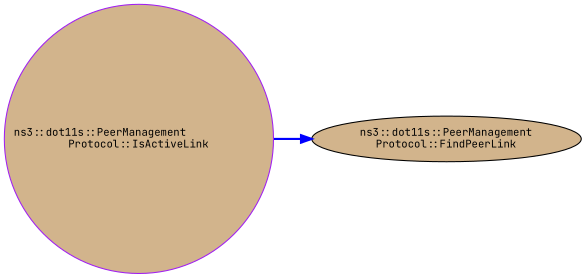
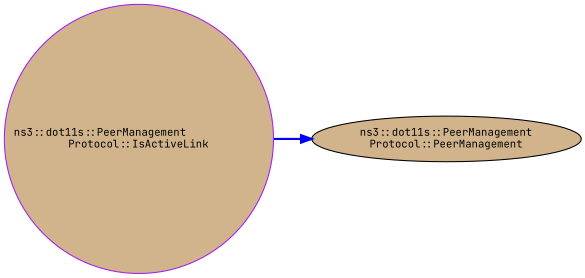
(447, 139) -> (447, 139)
